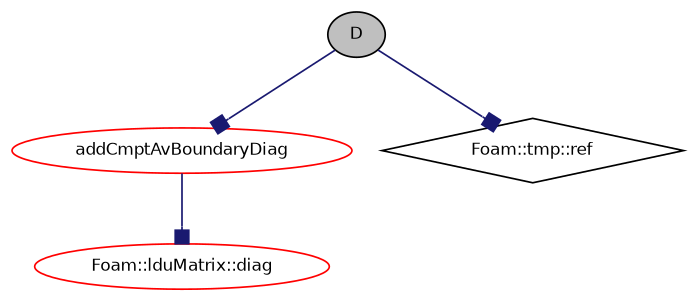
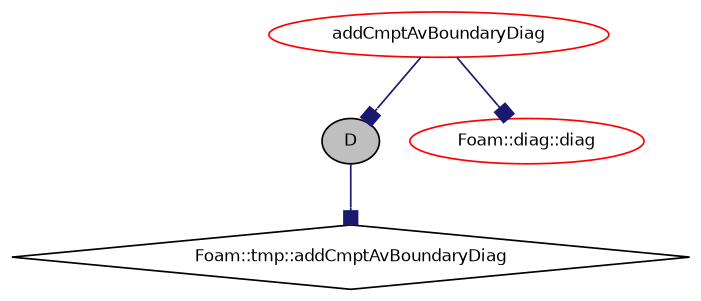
(282, 84) -> (399, 83)
(533, 151) -> (351, 257)
(182, 267) -> (527, 141)
